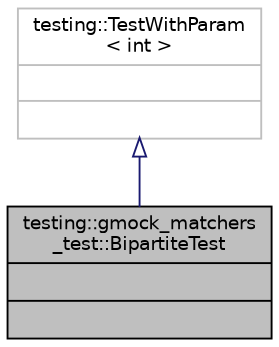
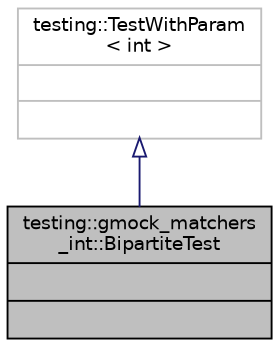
(140, 244) -> (140, 244)
